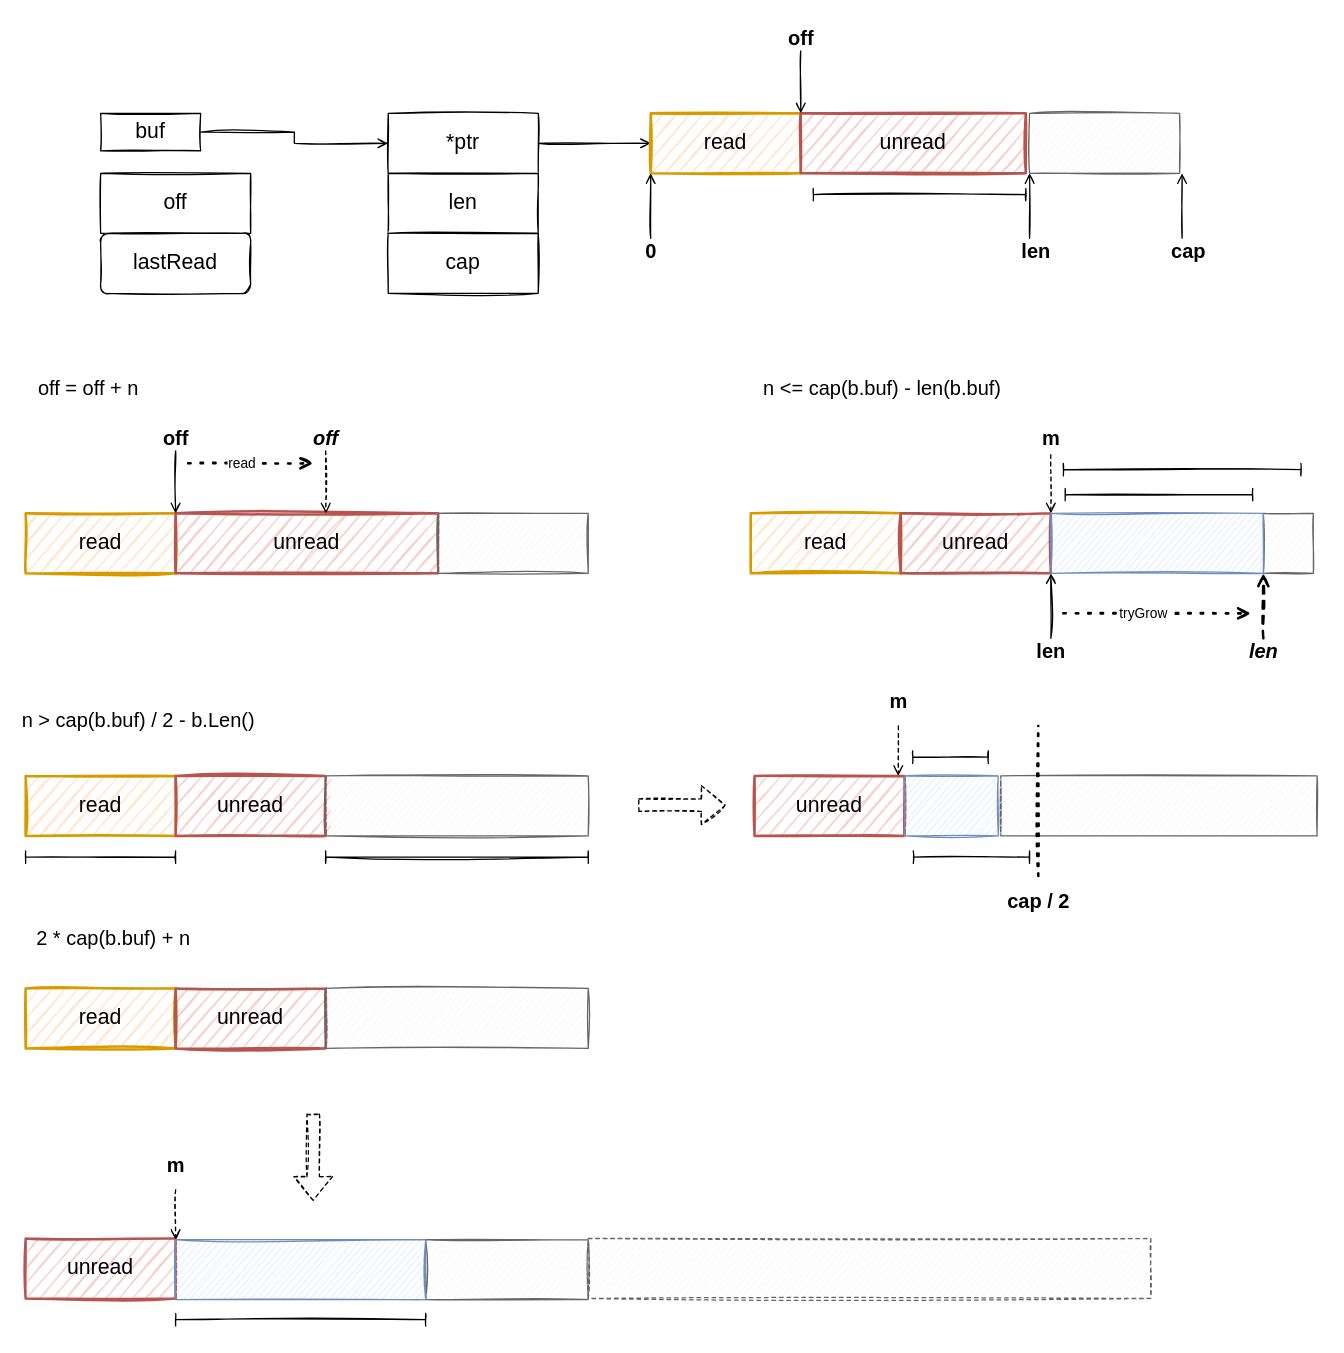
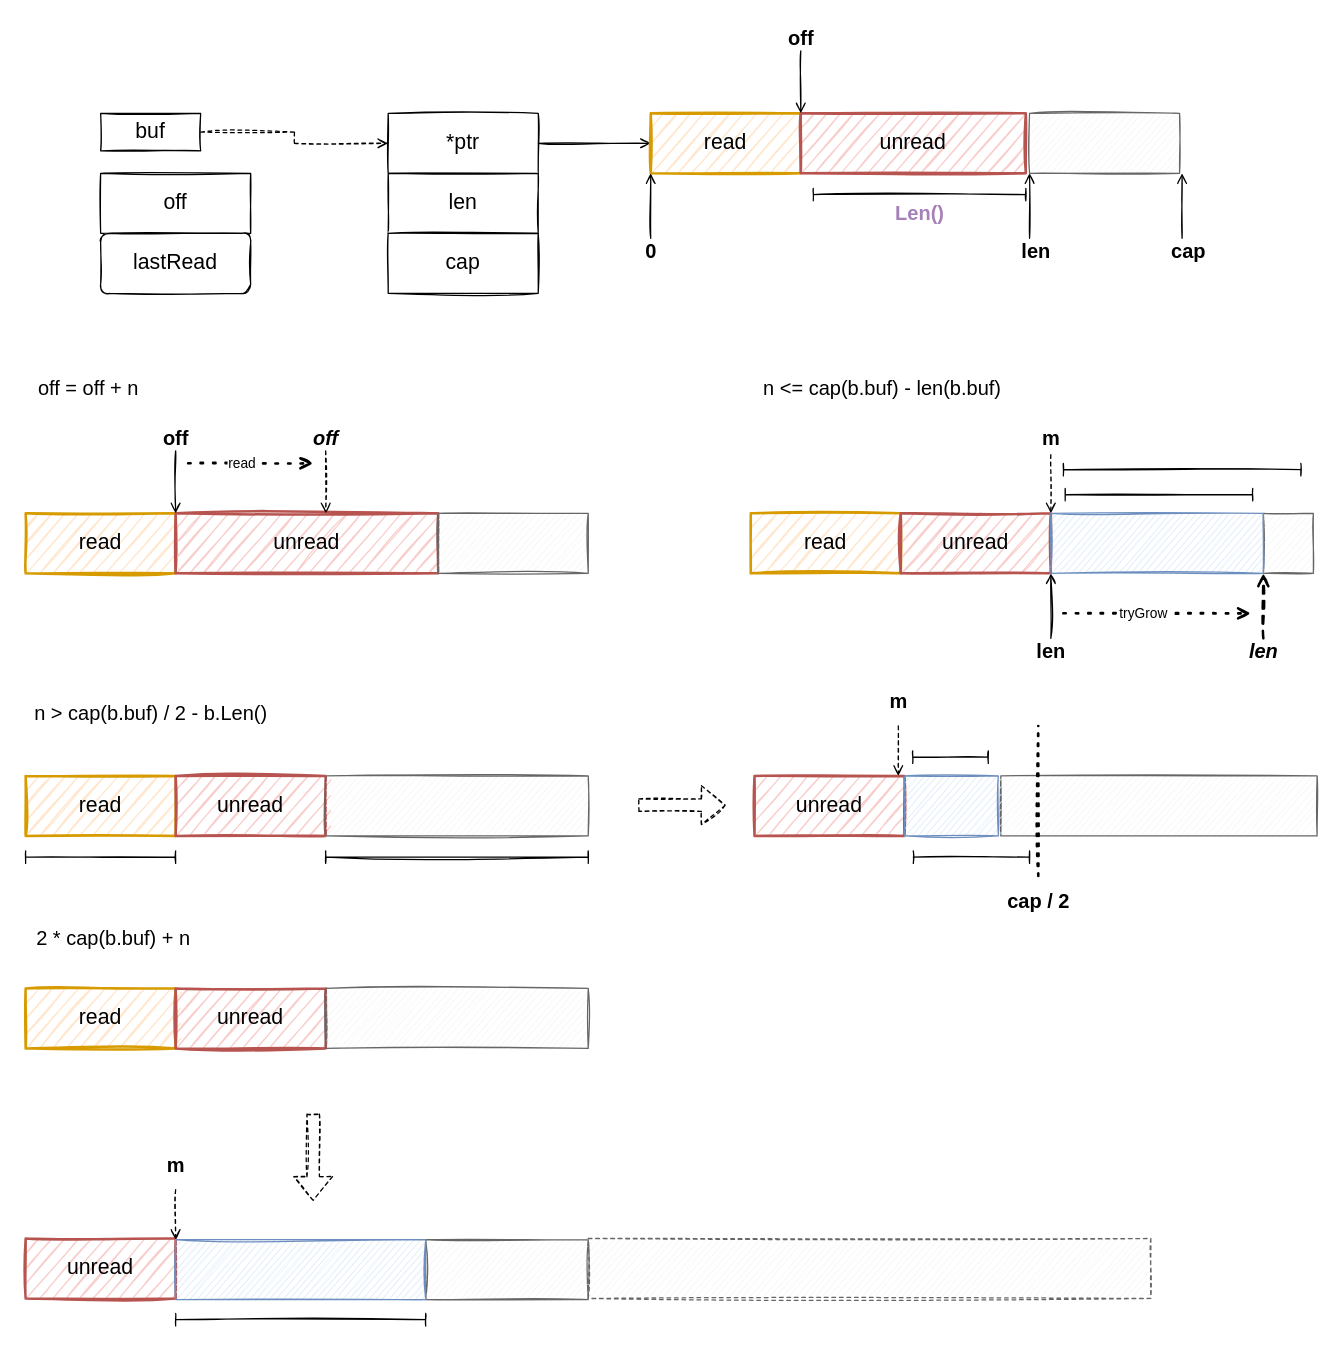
(294, 136) -> (294, 136)
none -> (919, 213)
(138, 719) -> (151, 713)
